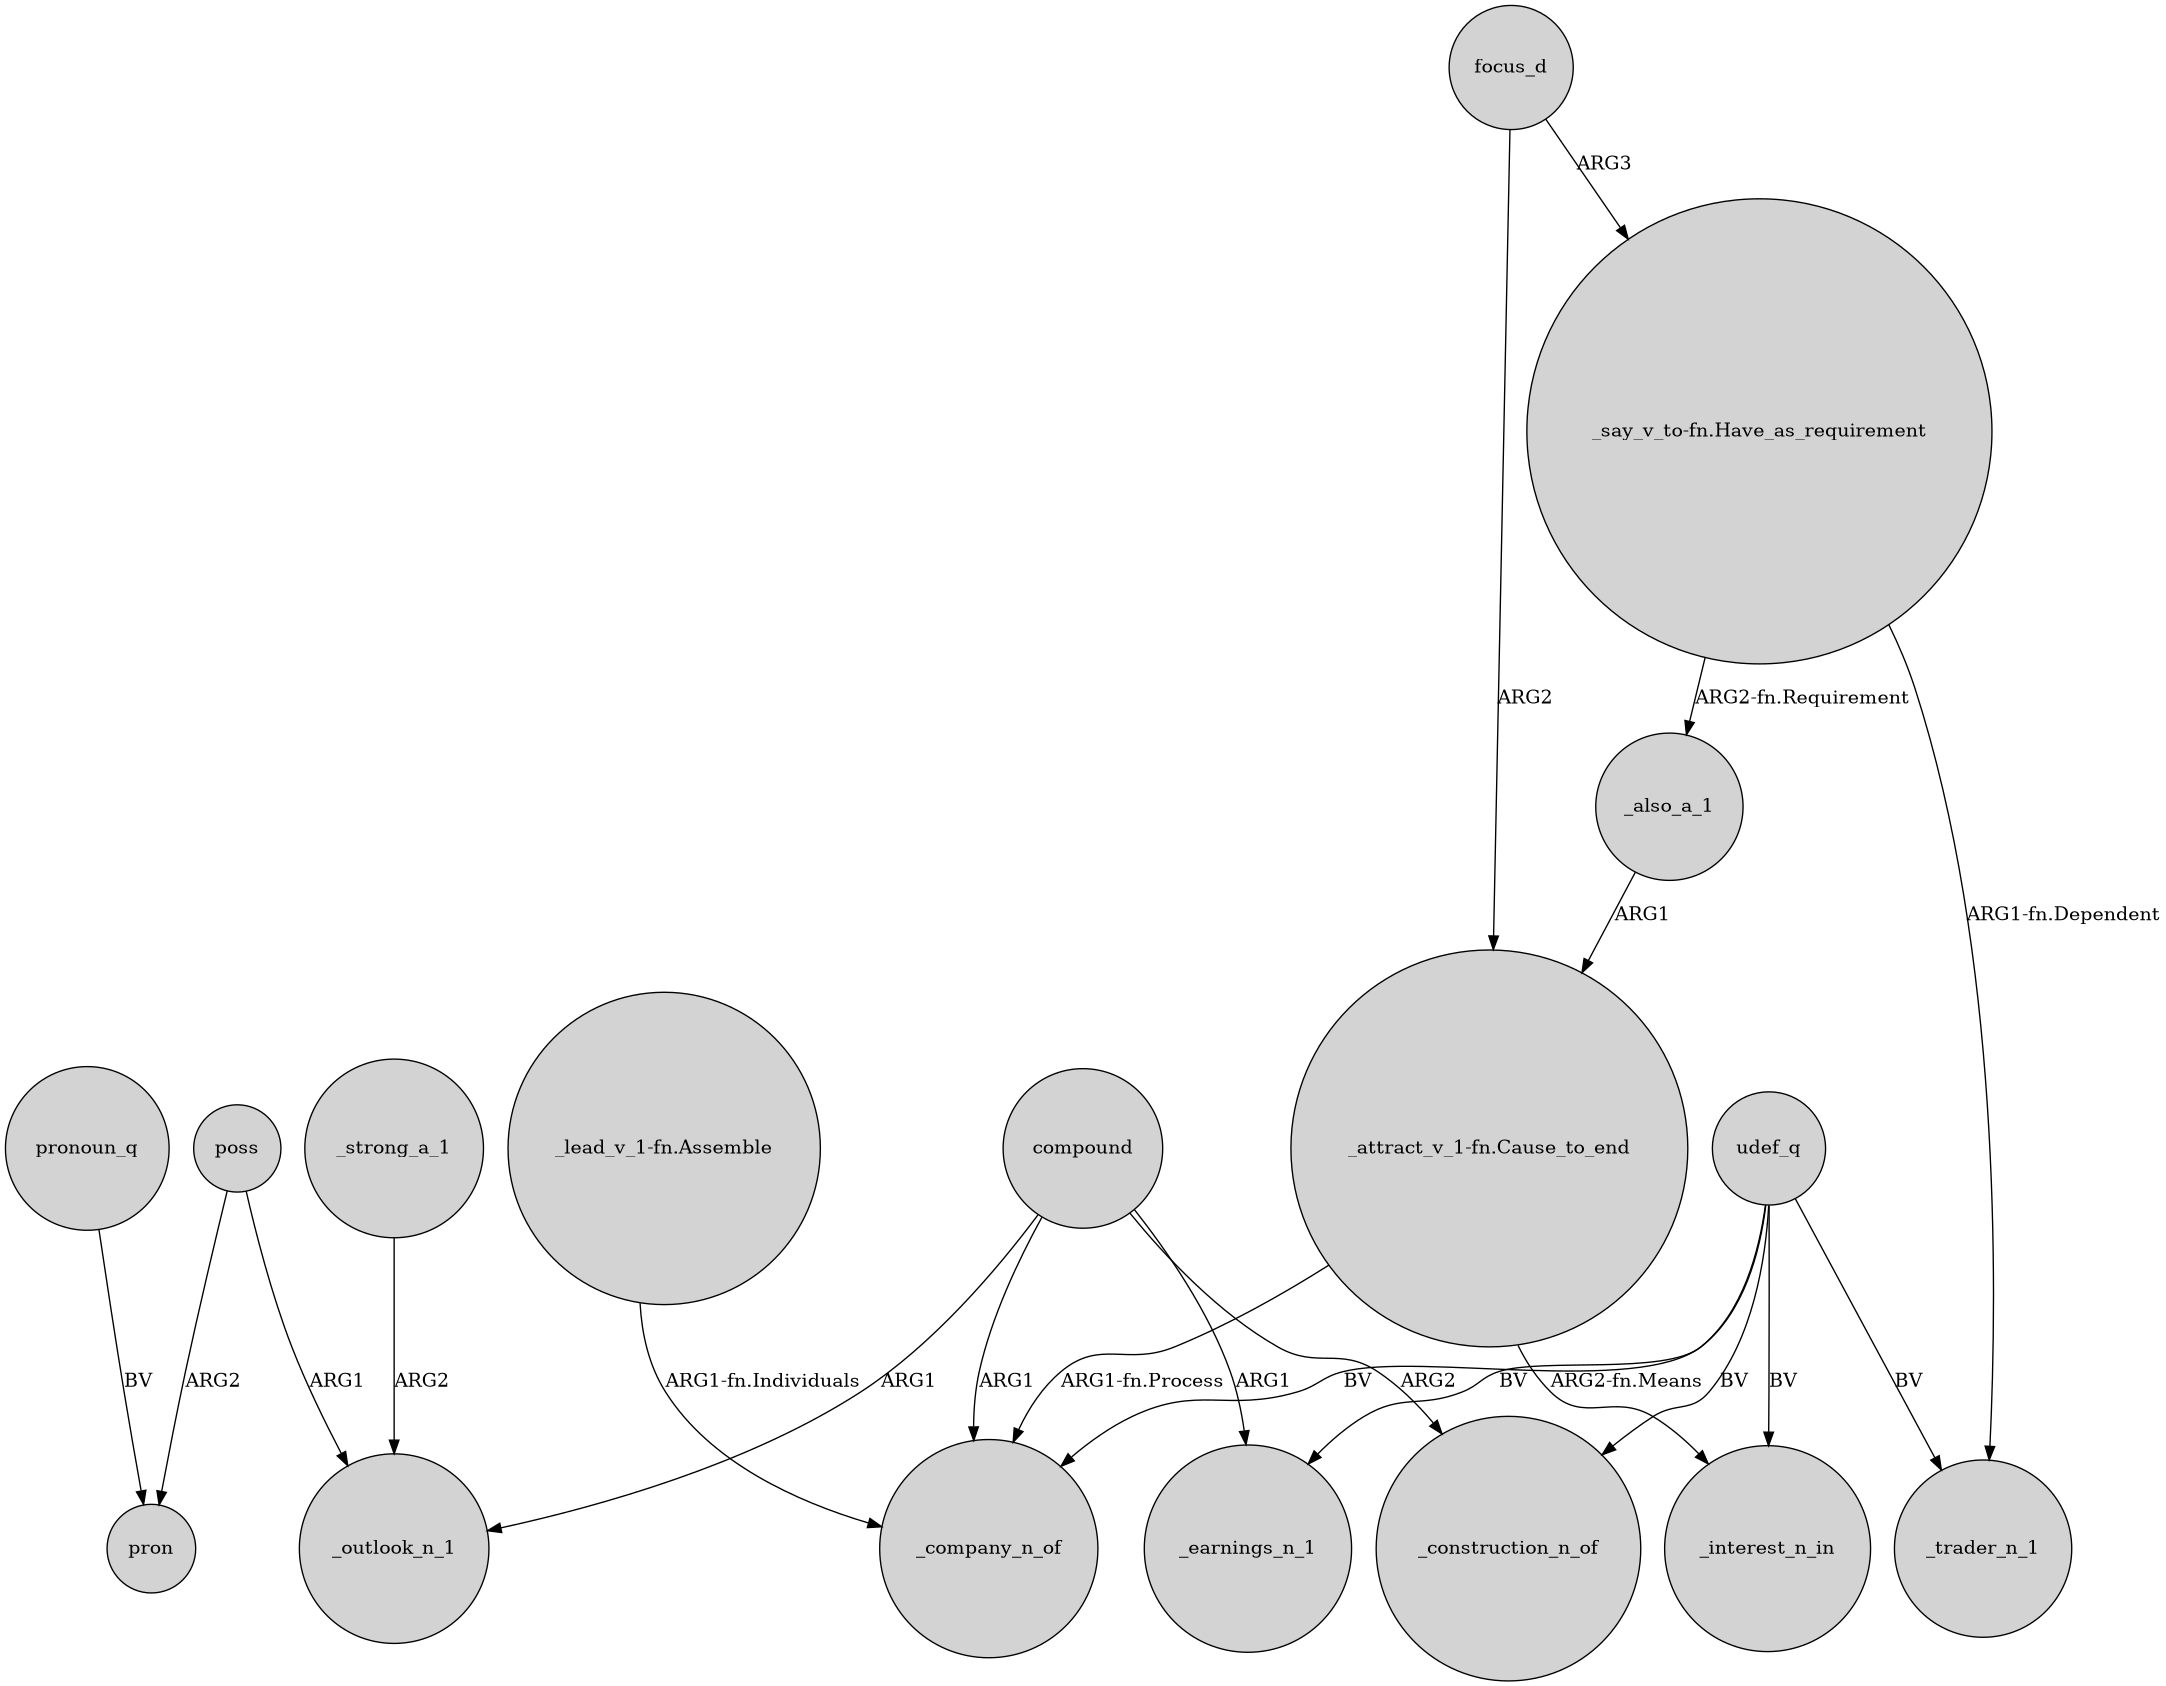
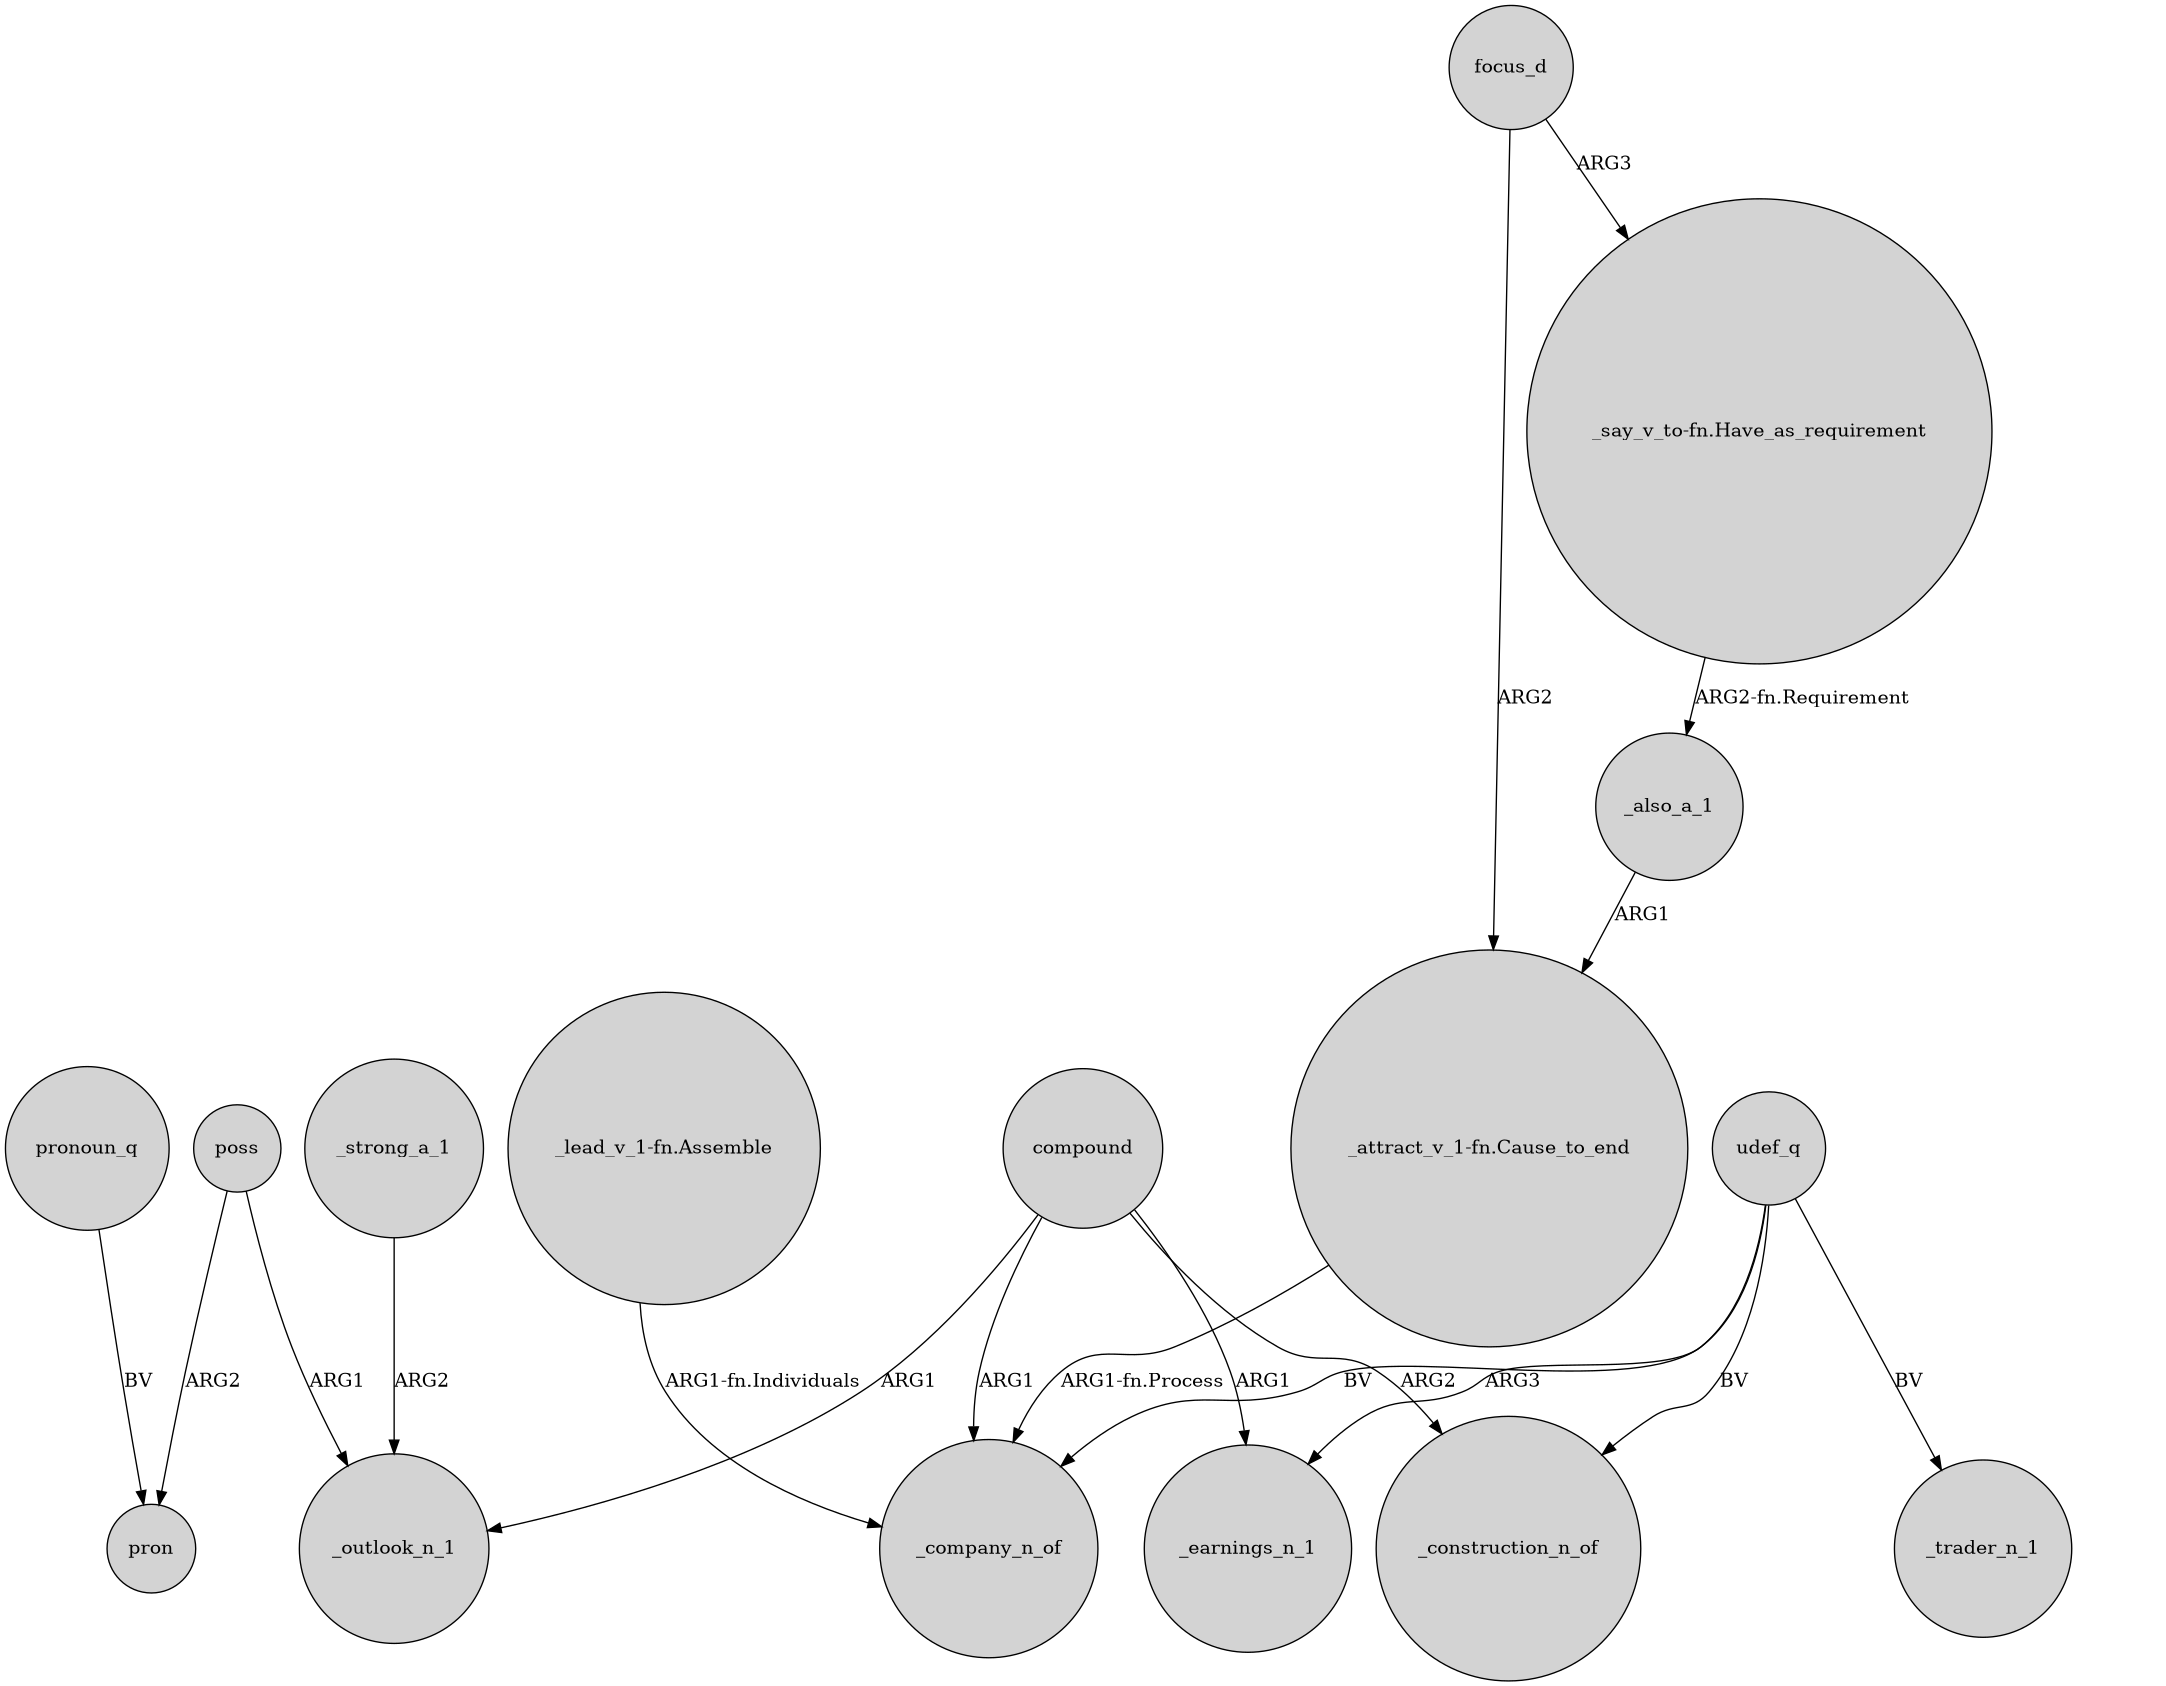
(1981, 1030) -> none
(1513, 1382) -> (1513, 1382)
(1768, 1549) -> none
